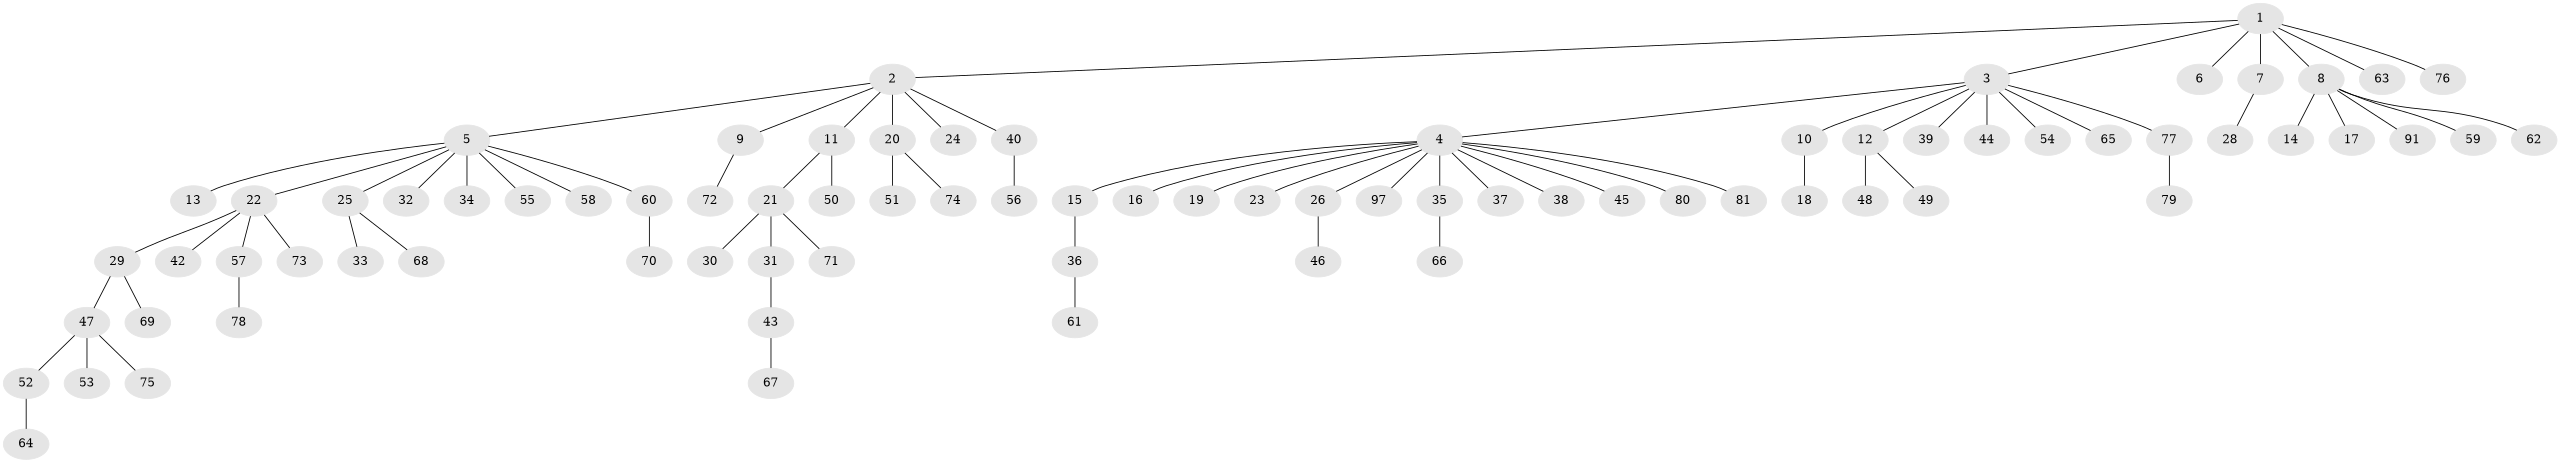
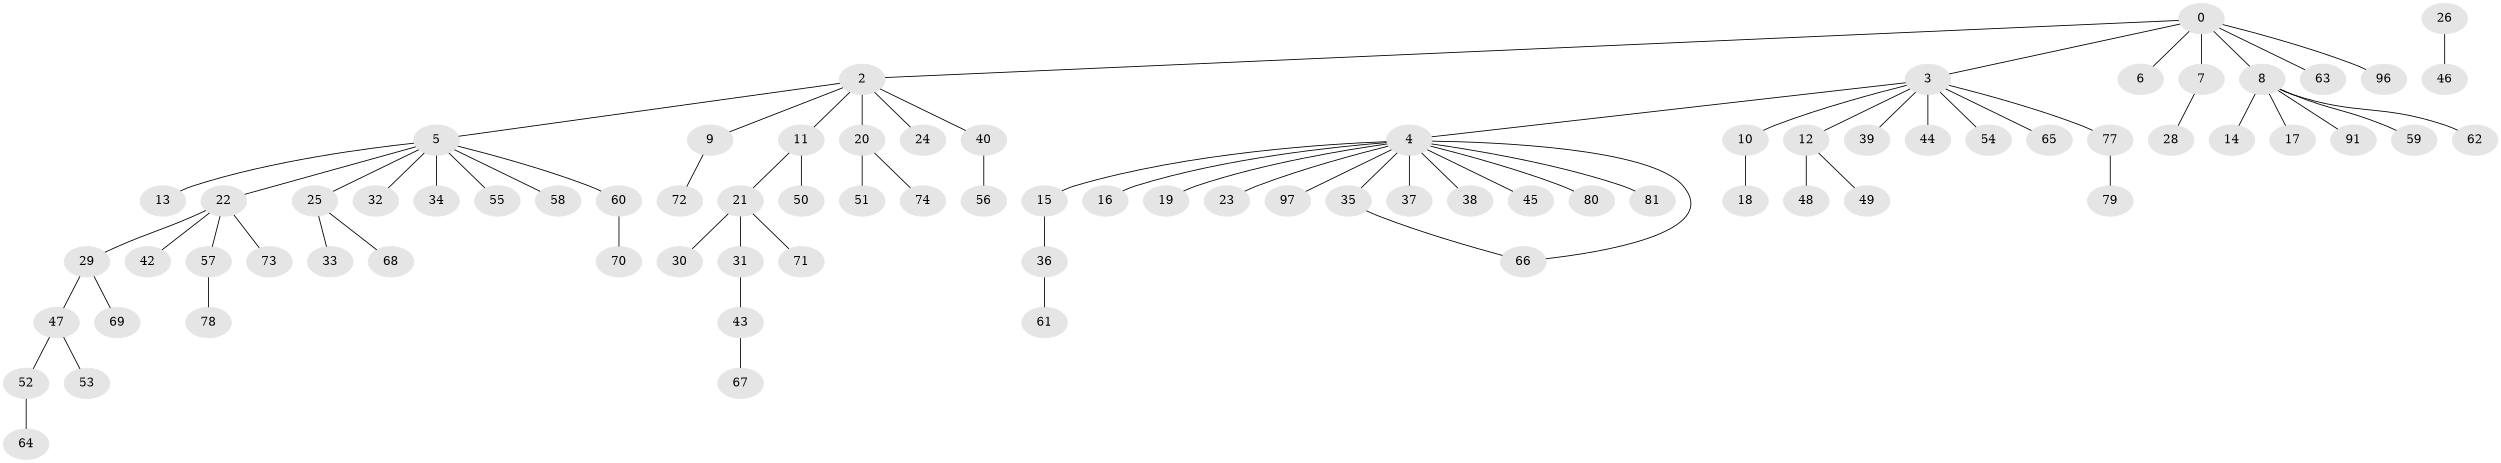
(2261, 19) -> (2201, 19)
(2443, 79) -> (2384, 79)
(1379, 171) -> (1650, 167)
(148, 383) -> none
